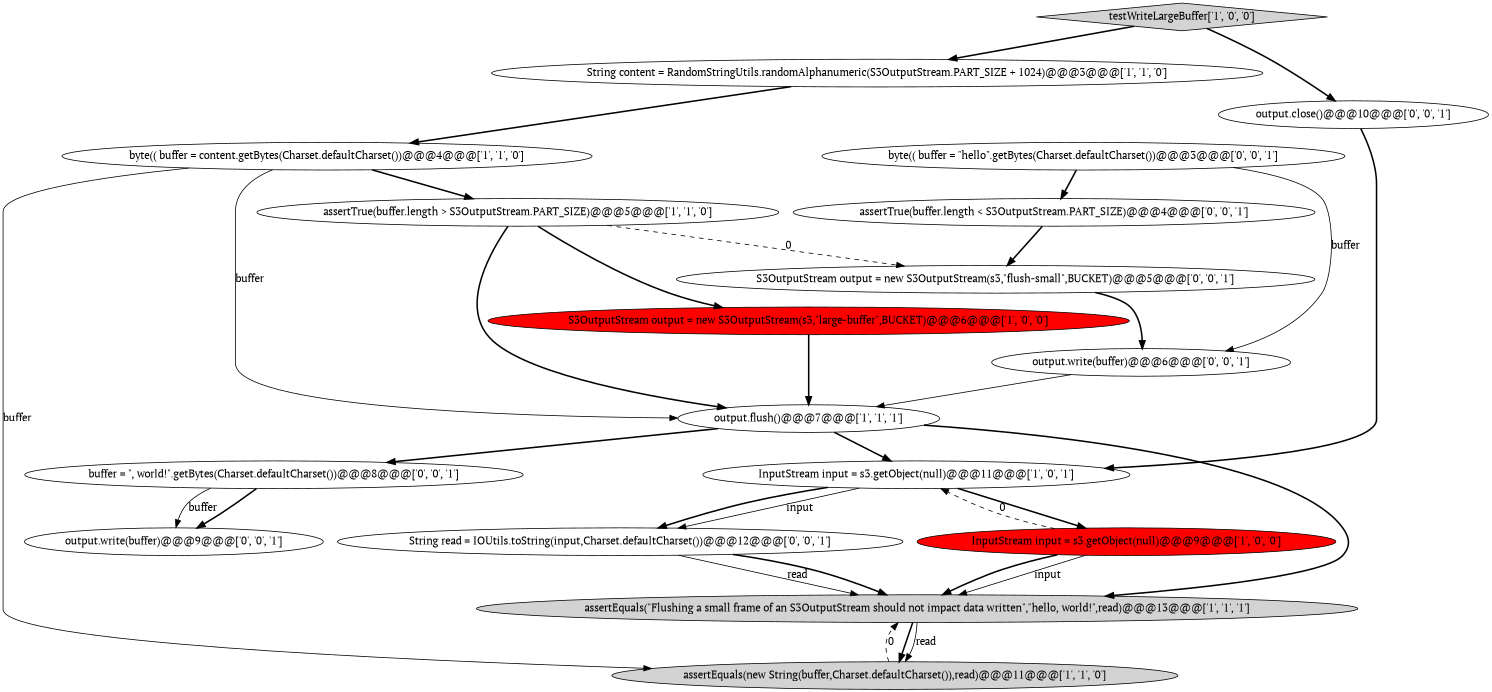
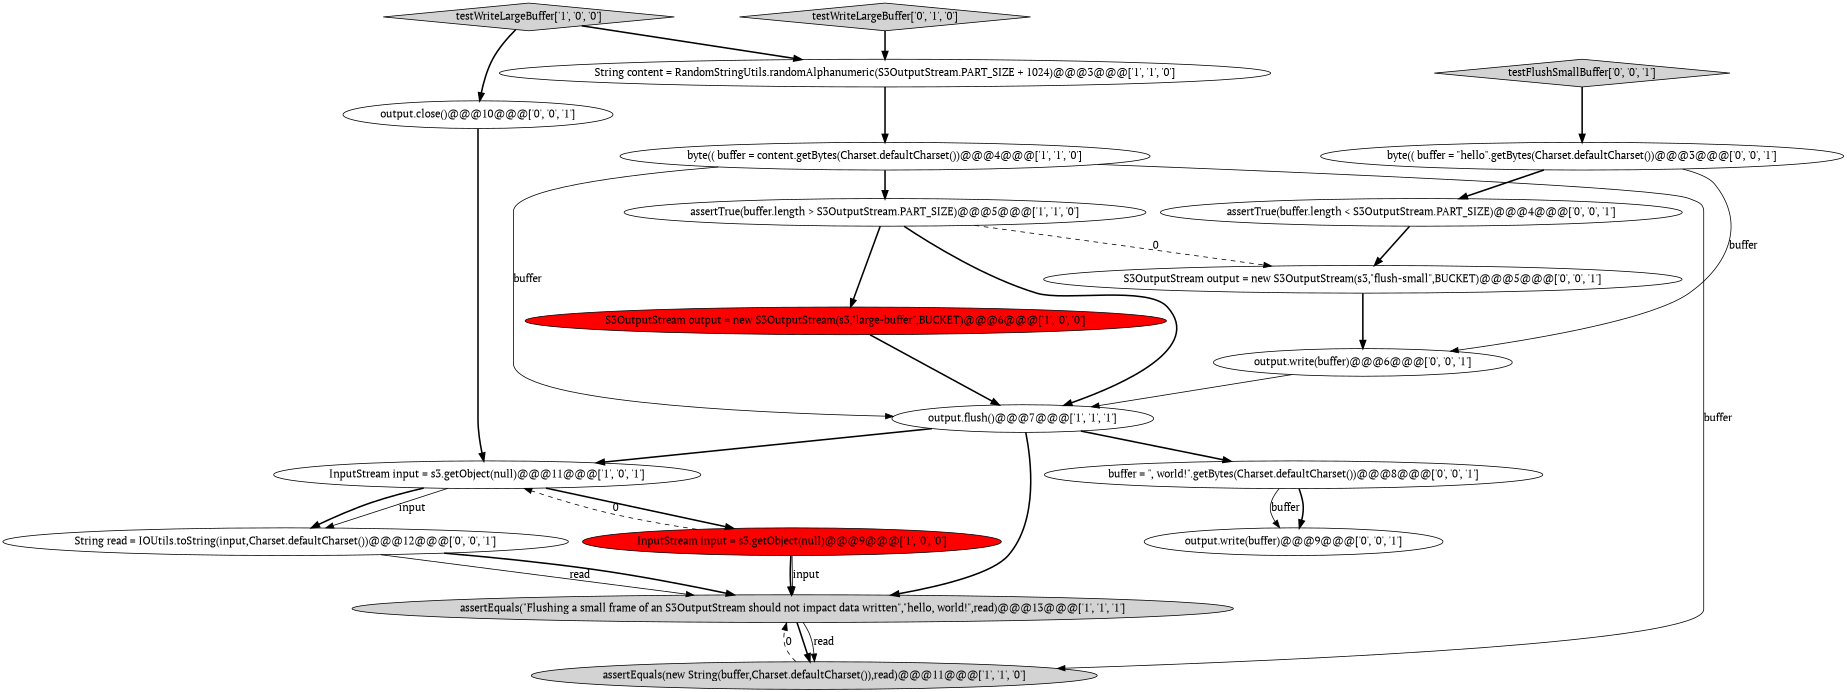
none -> (885, 17)
none -> (1582, 73)
